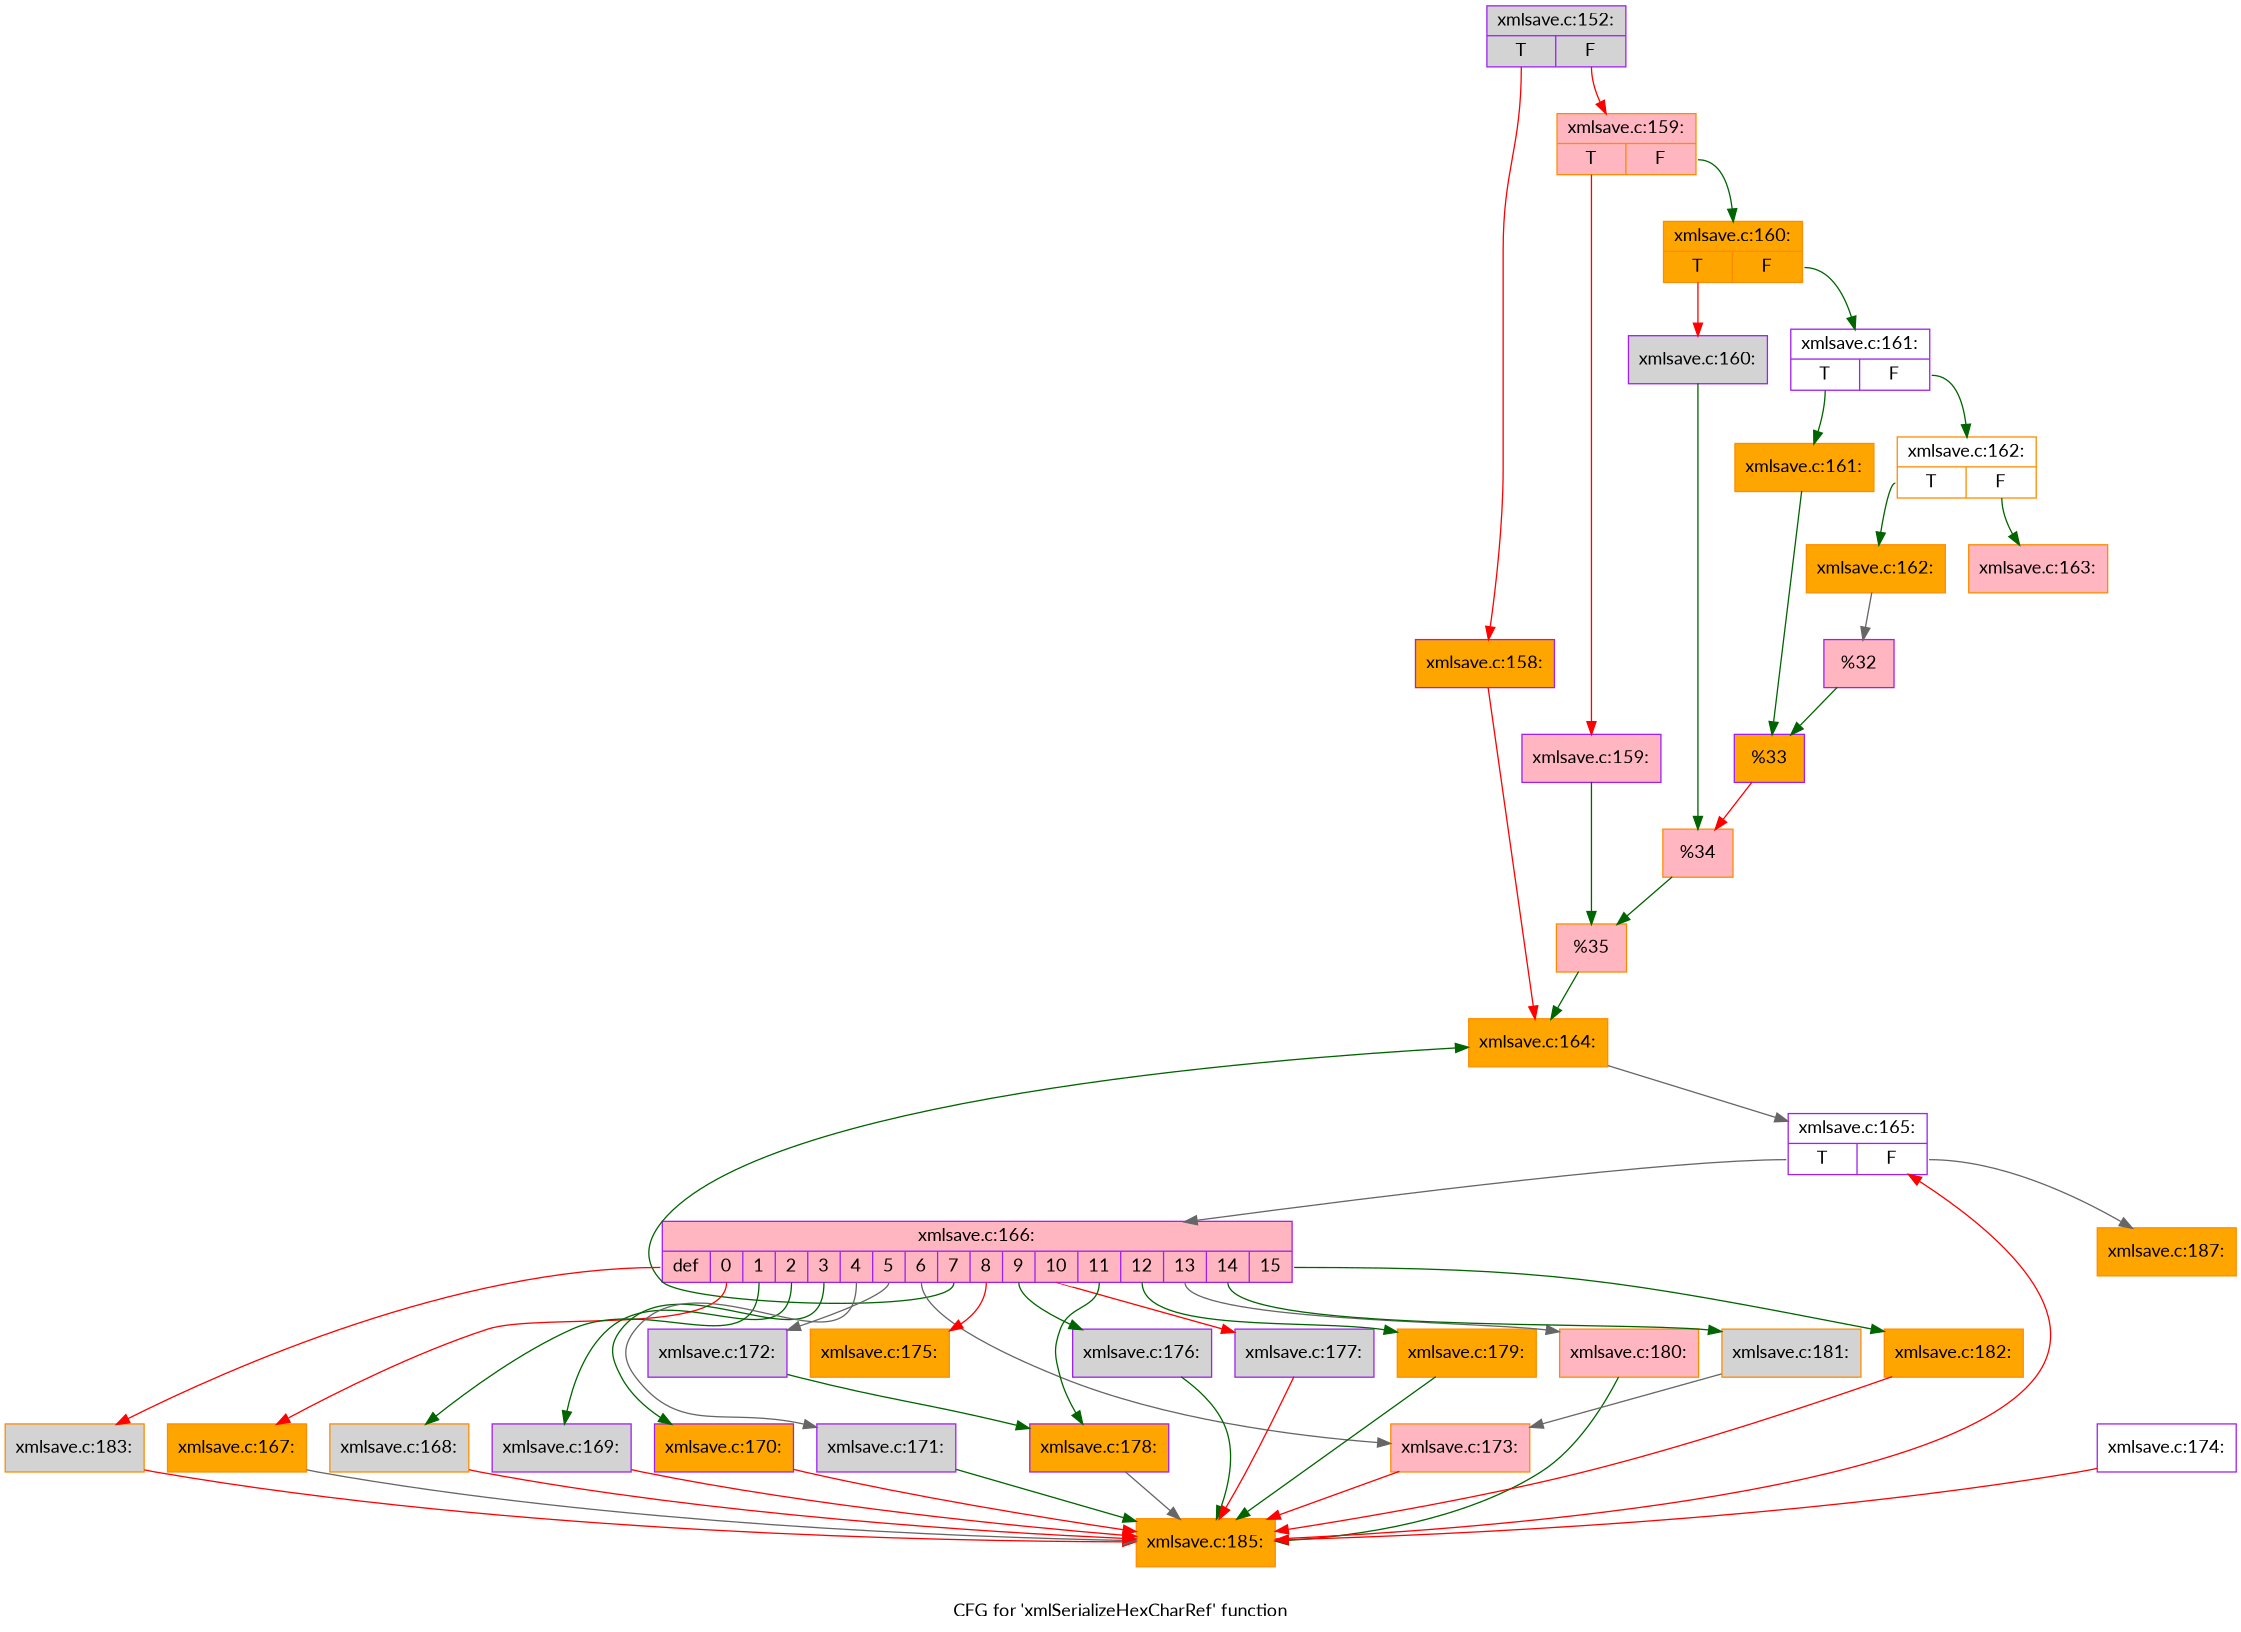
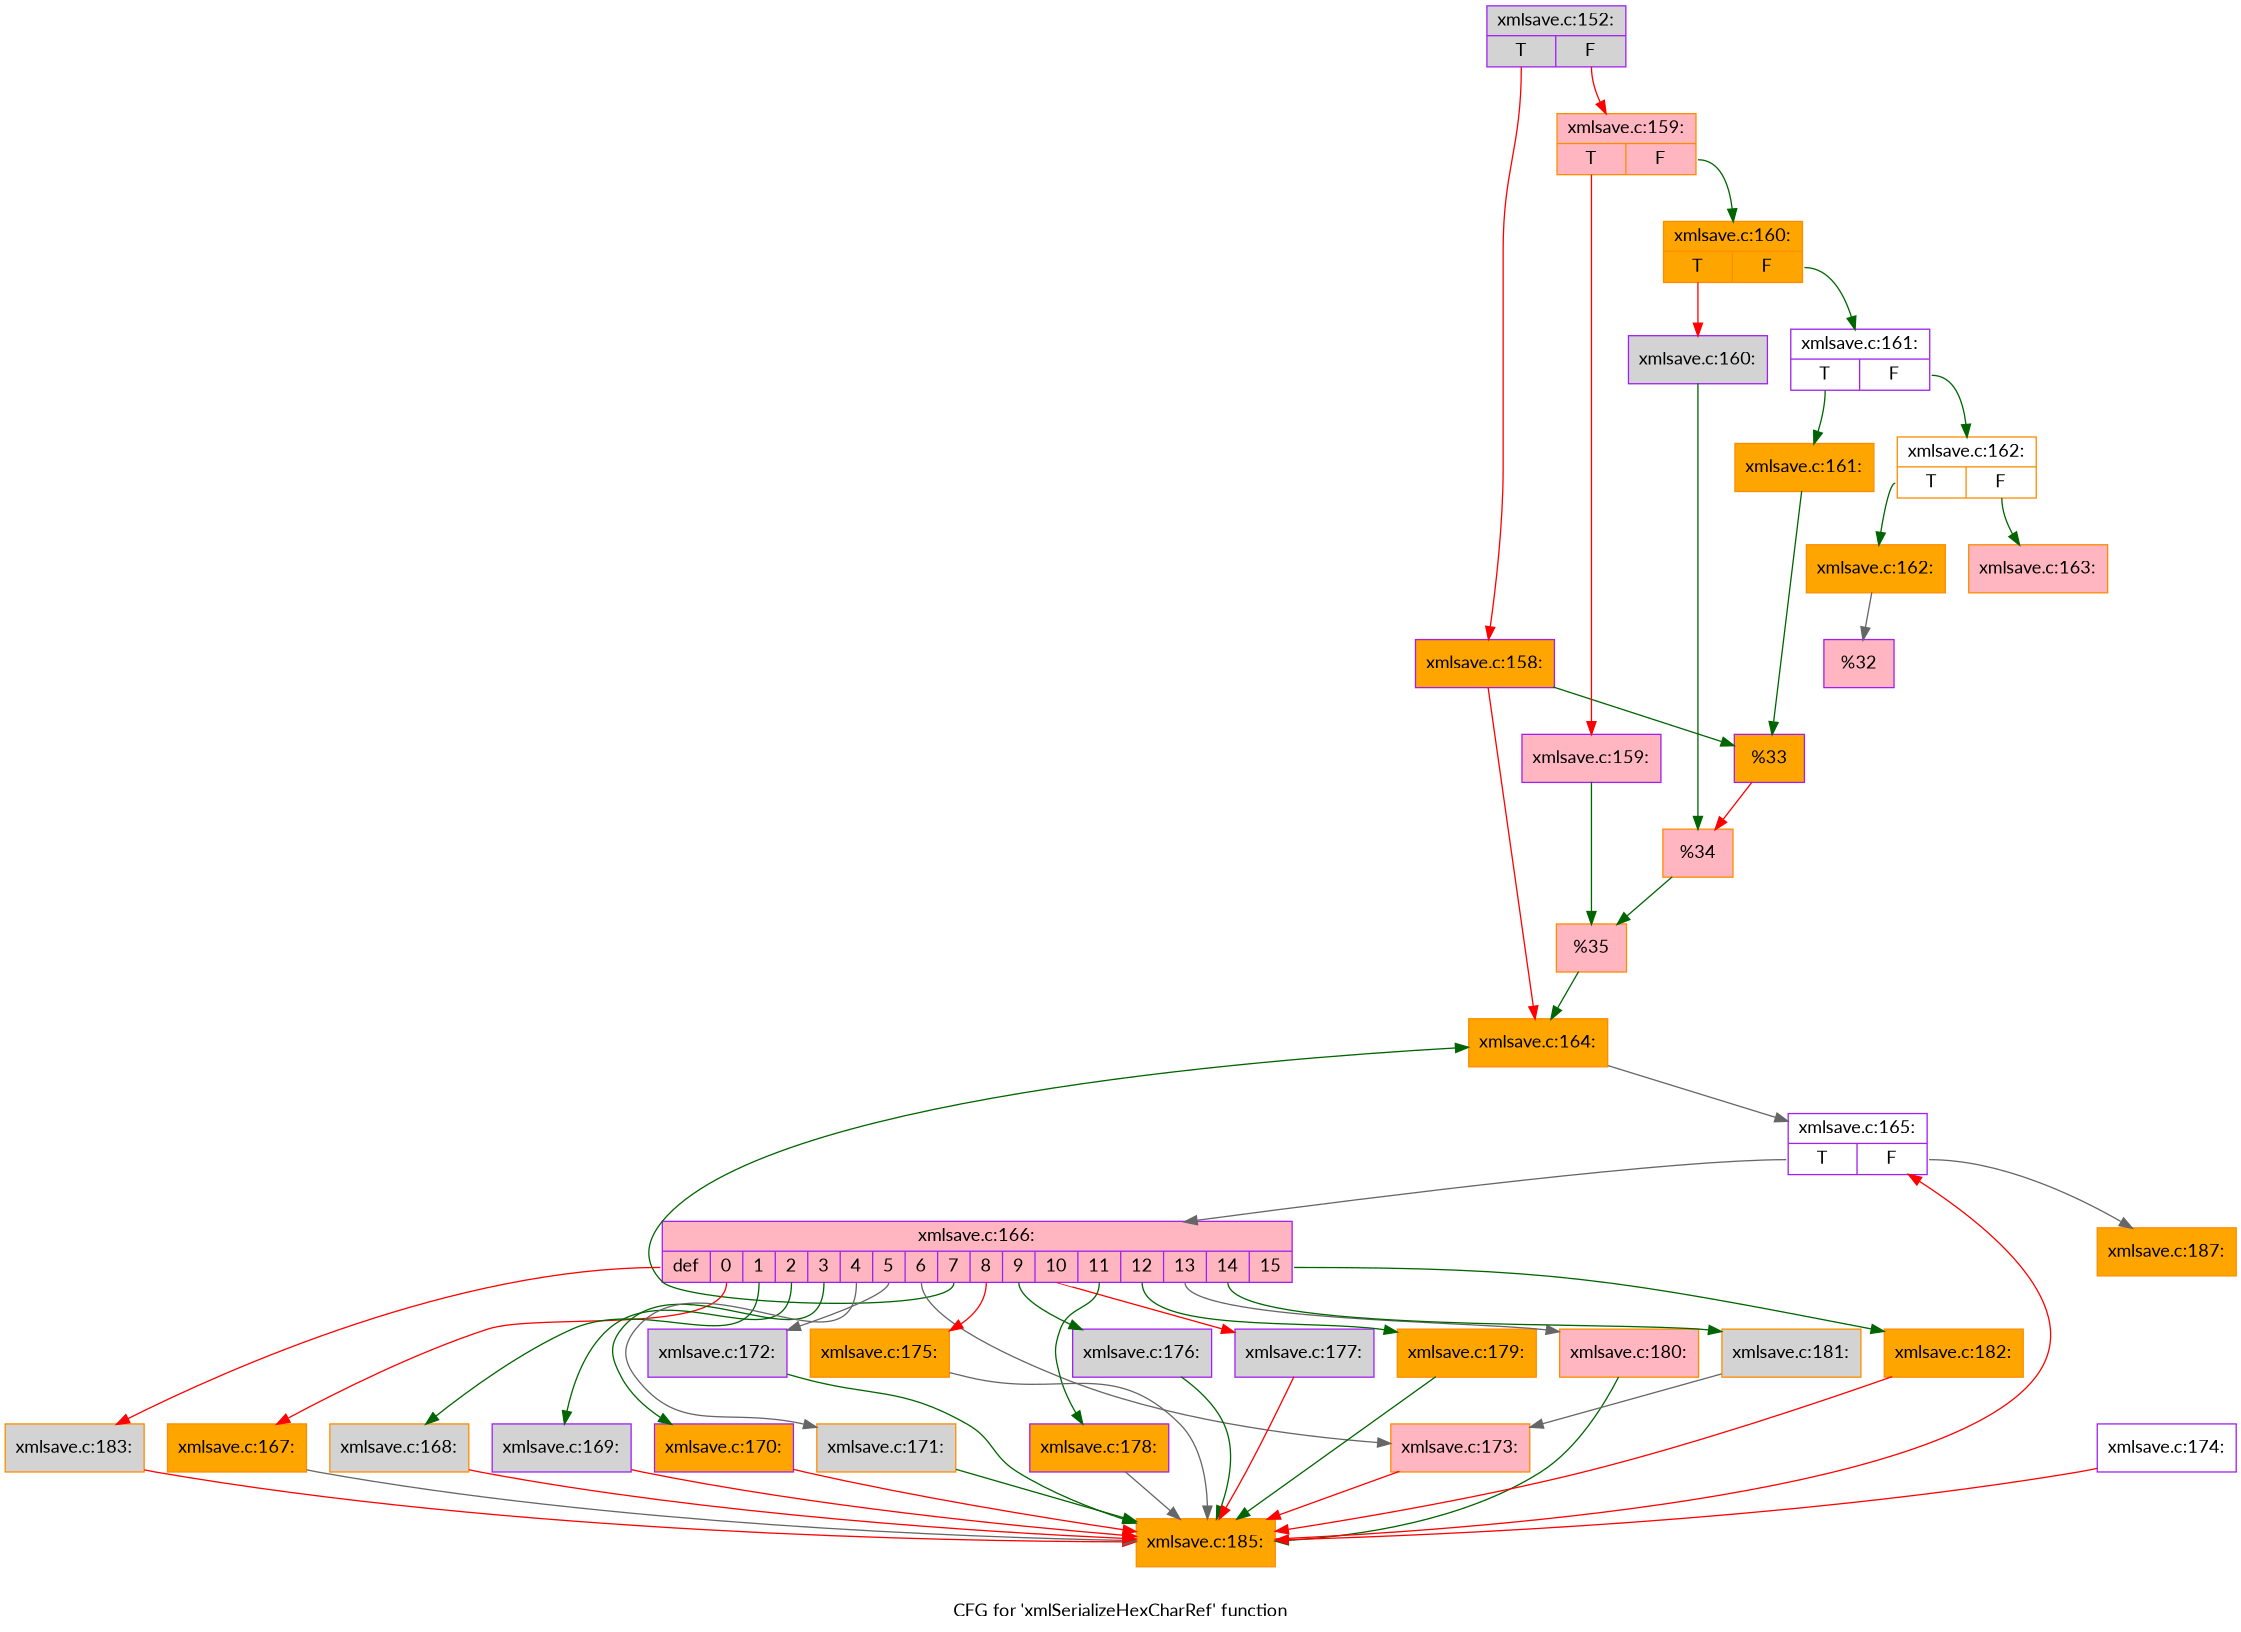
(1819, 706) -> (1637, 714)
none -> (1114, 1387)
(902, 1400) -> (967, 1424)
(886, 1448) -> (886, 1448)
